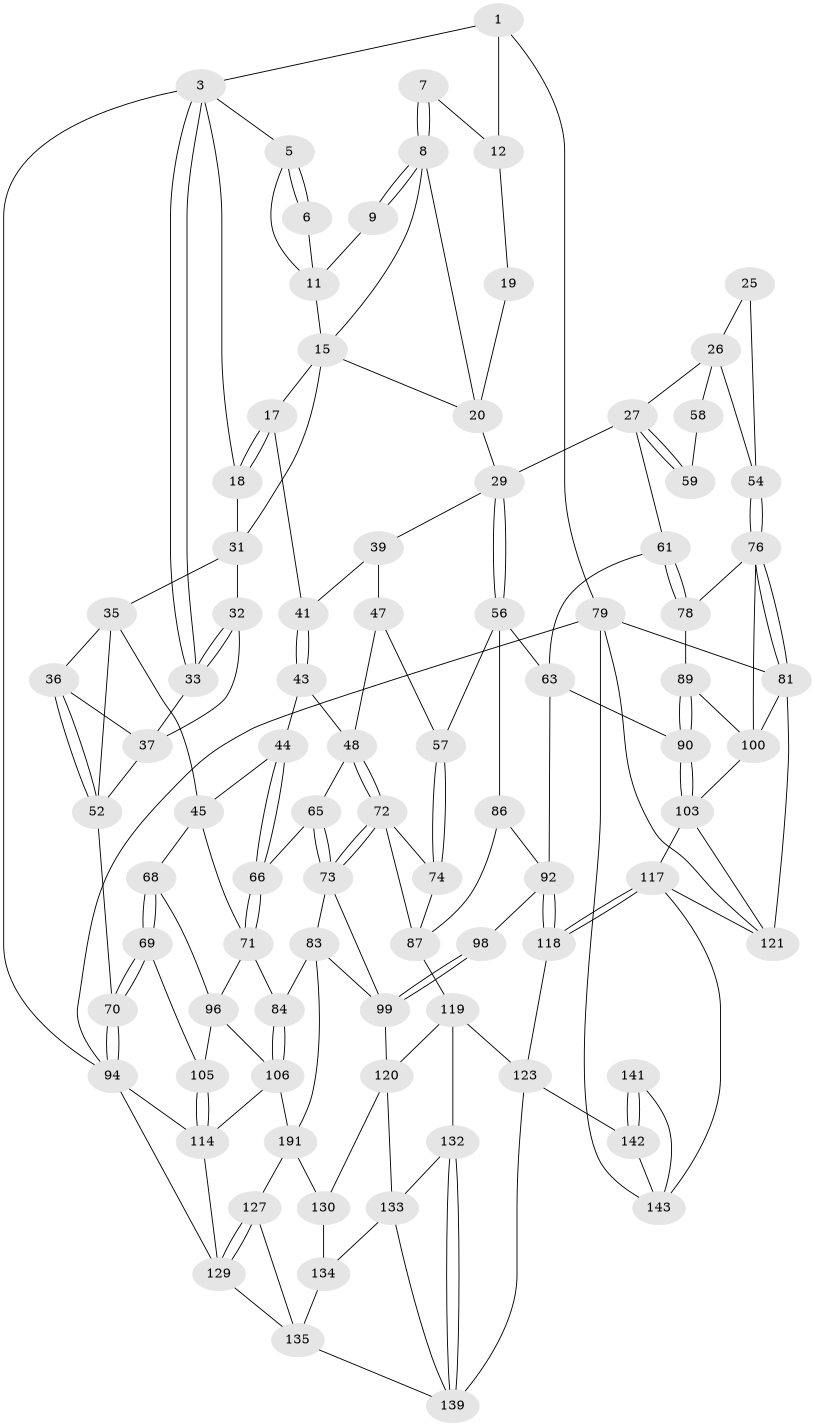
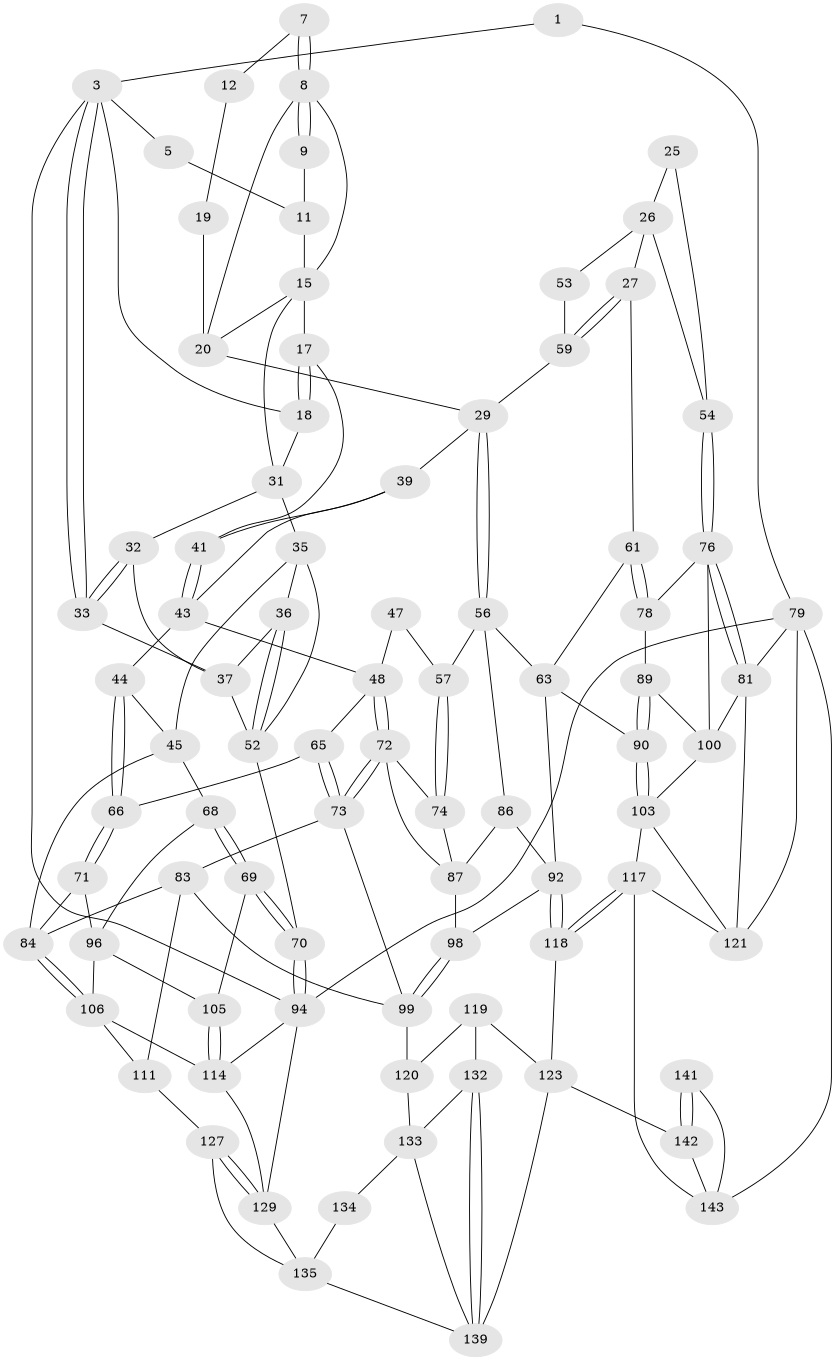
(499, 86) -> none
(307, 218) -> none
(698, 416) -> (565, 284)
(571, 447) -> (524, 383)
(379, 581) -> (274, 528)
(219, 879) -> (65, 821)
(439, 985) -> (456, 907)
(291, 1142) -> (145, 1076)
(324, 1208) -> none
